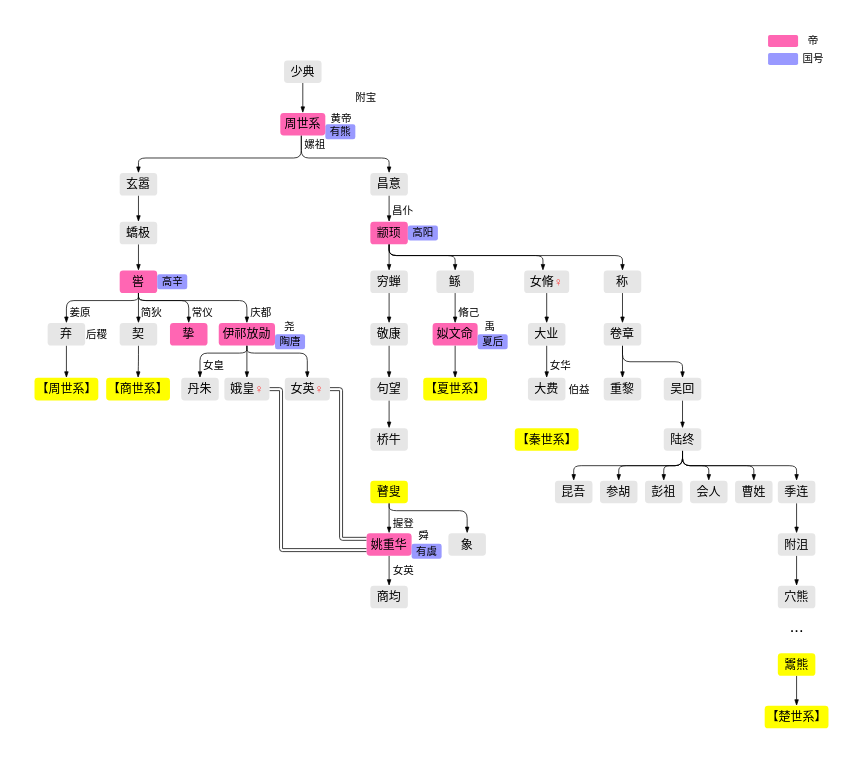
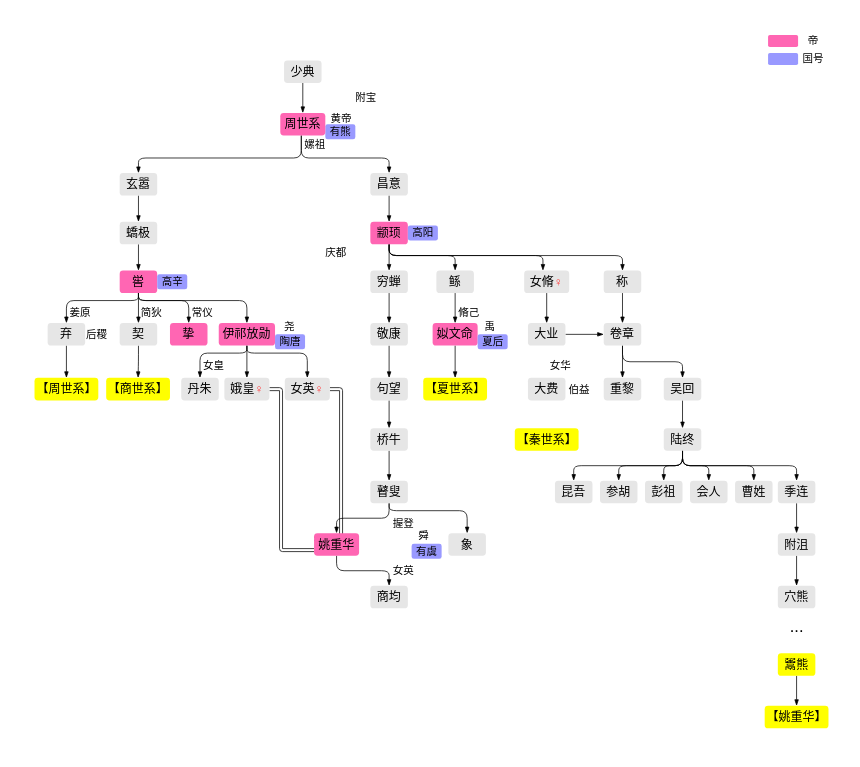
(402, 210) -> none
(261, 312) -> (336, 252)
(546, 358) -> (581, 334)
none -> (389, 473)
(389, 492) -> (389, 492)
(389, 544) -> (336, 544)
(797, 717) -> (797, 717)
